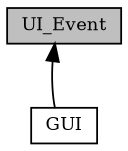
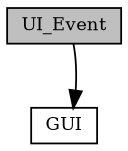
(52, 85) -> (76, 67)
